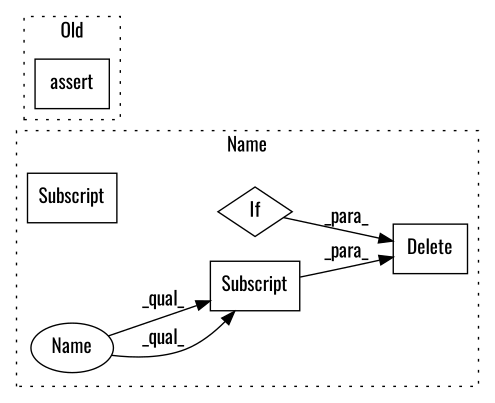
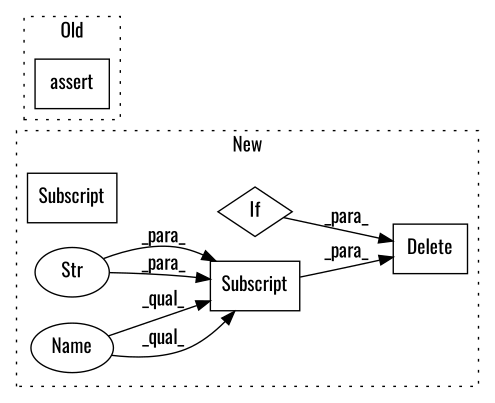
(248, 146) -> (248, 146)
none -> (72, 272)
